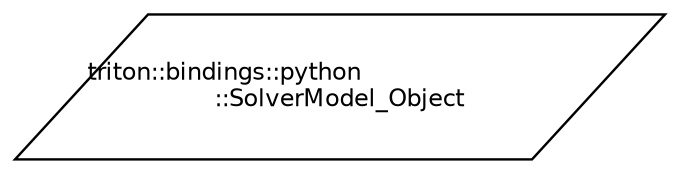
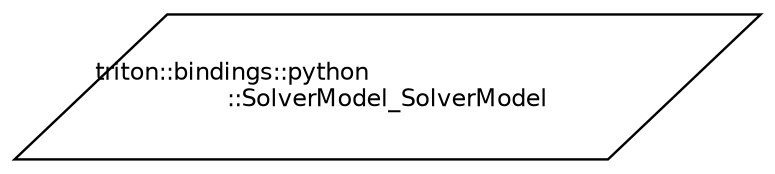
(340, 87) -> (388, 87)
